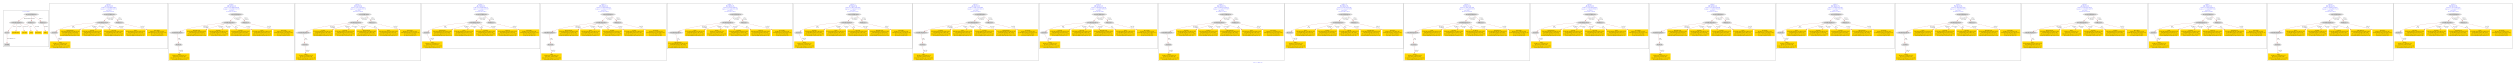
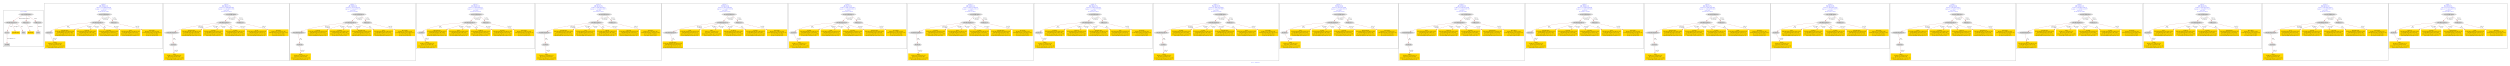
(24, 33) -> none
(31, 33) -> (24, 33)
(46, 33) -> (38, 33)
